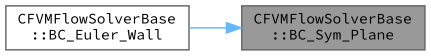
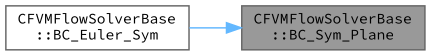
(97, 28) -> (97, 28)
